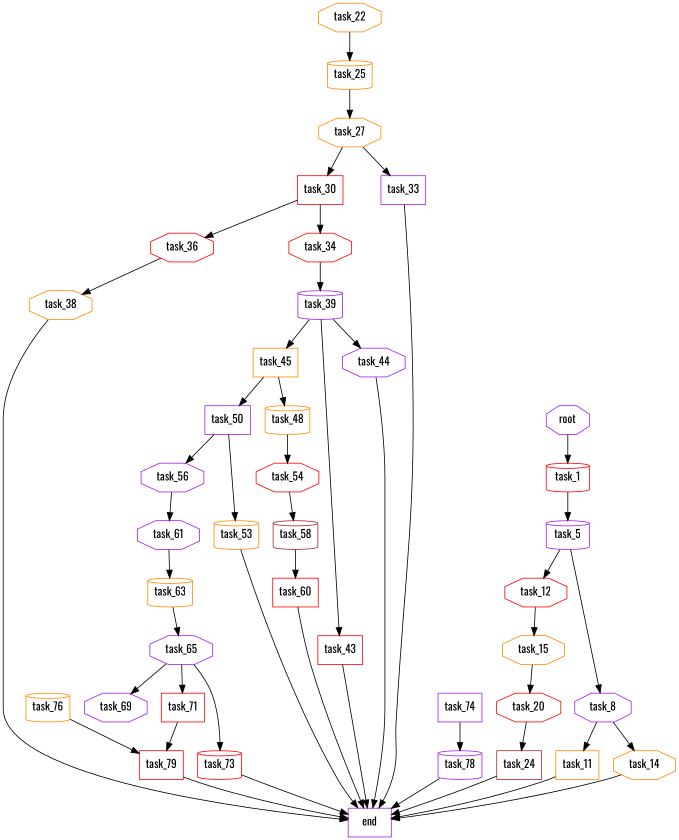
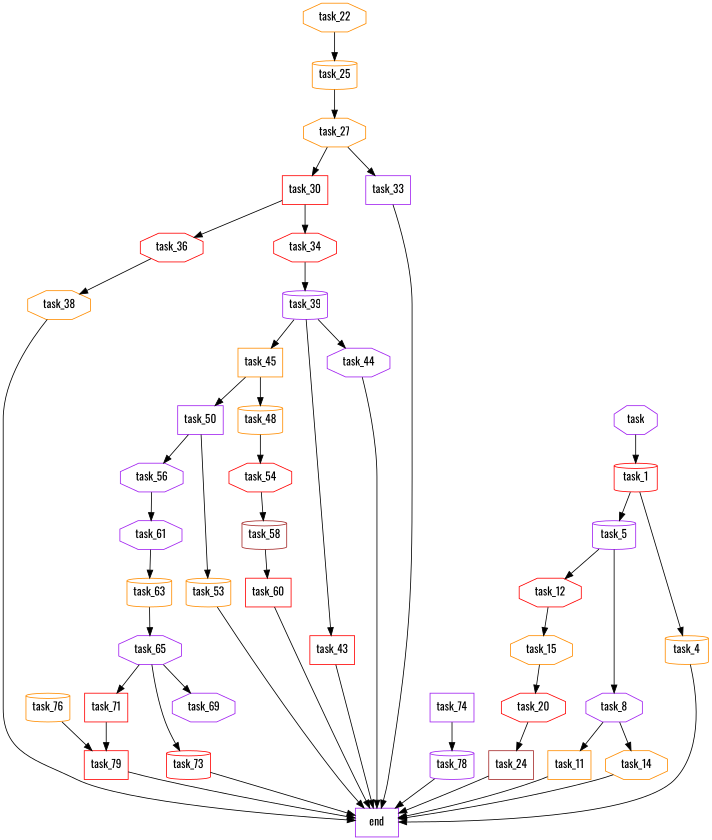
(568, 420) -> (636, 420)
none -> (687, 650)
